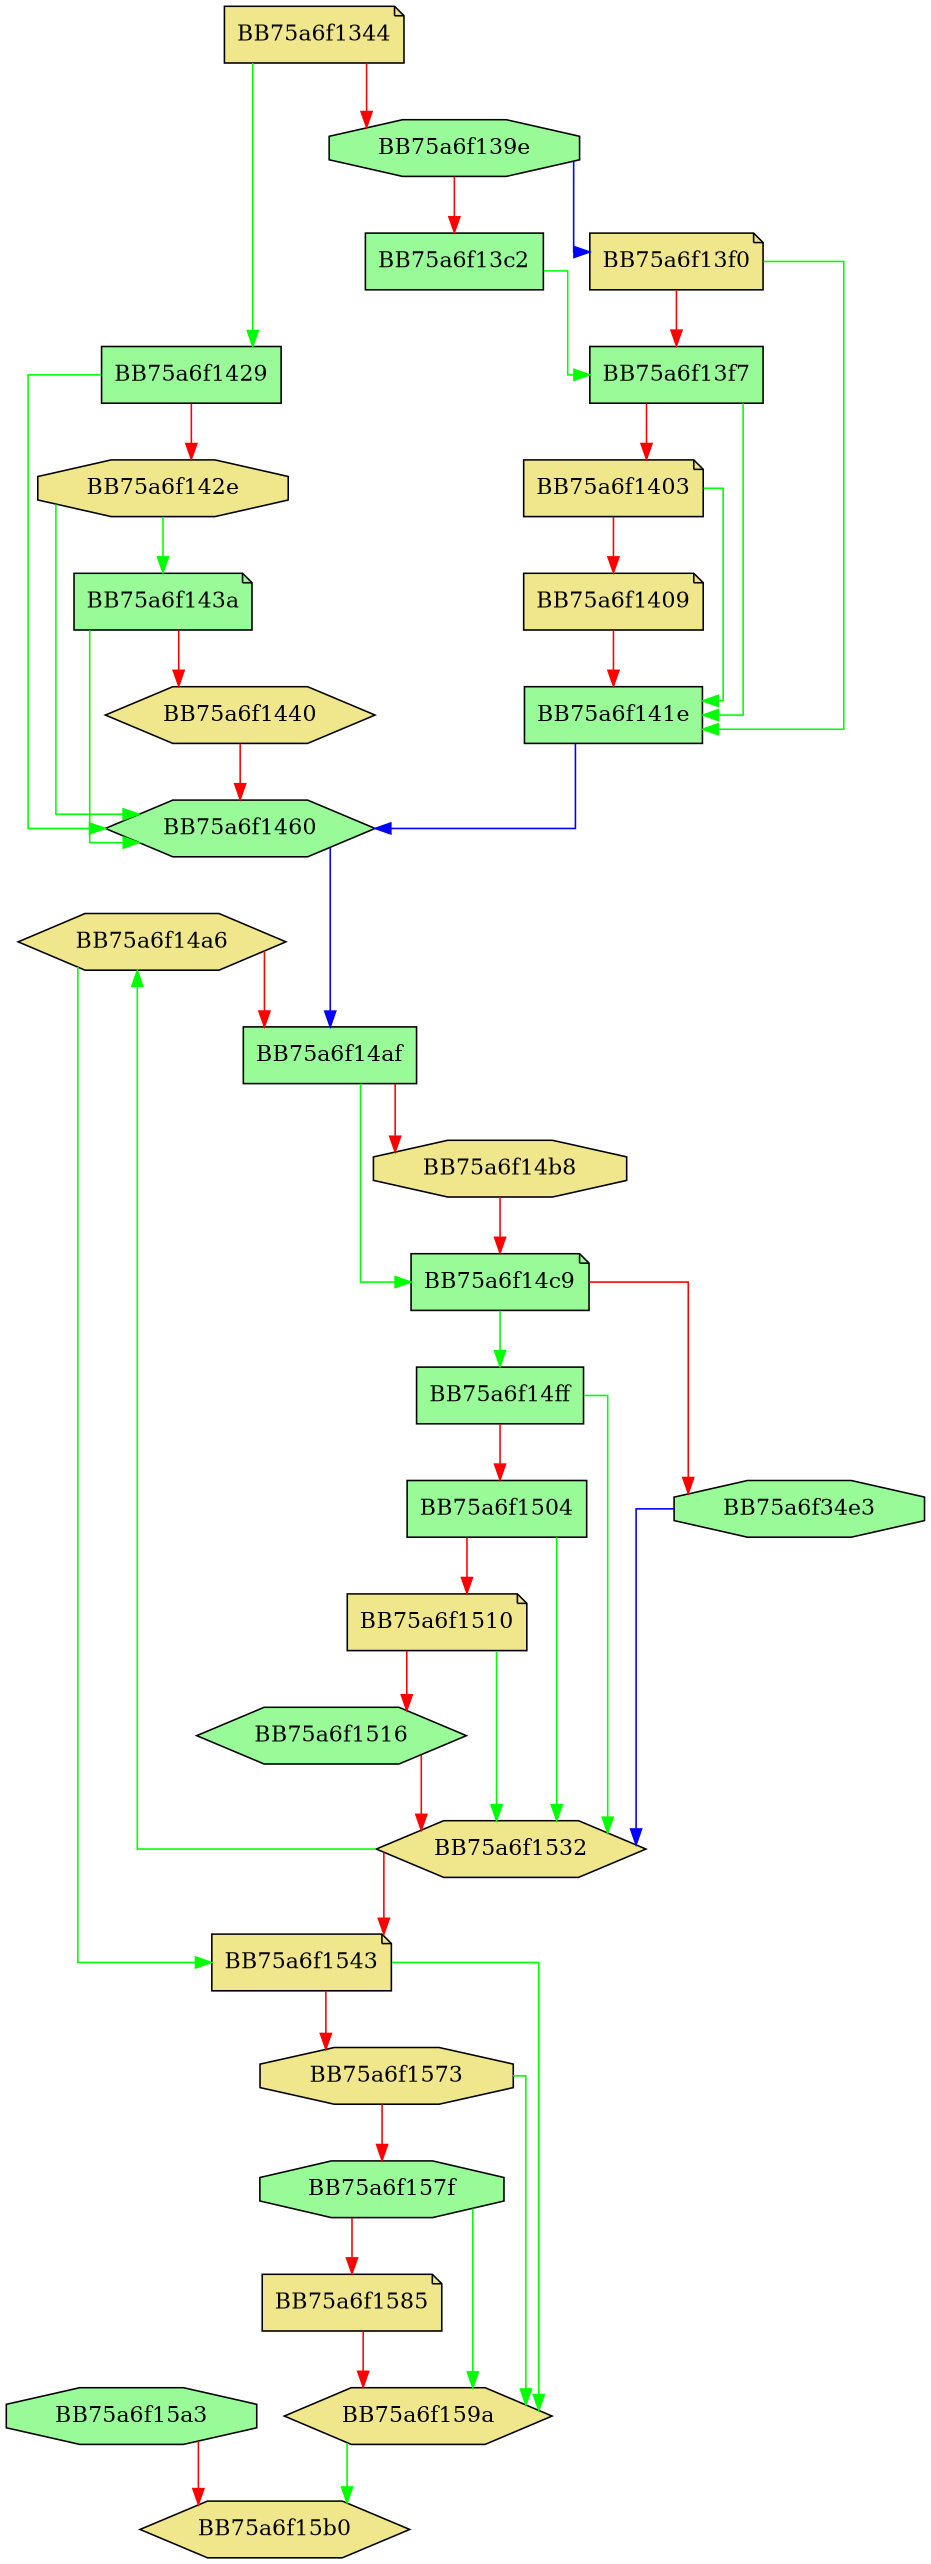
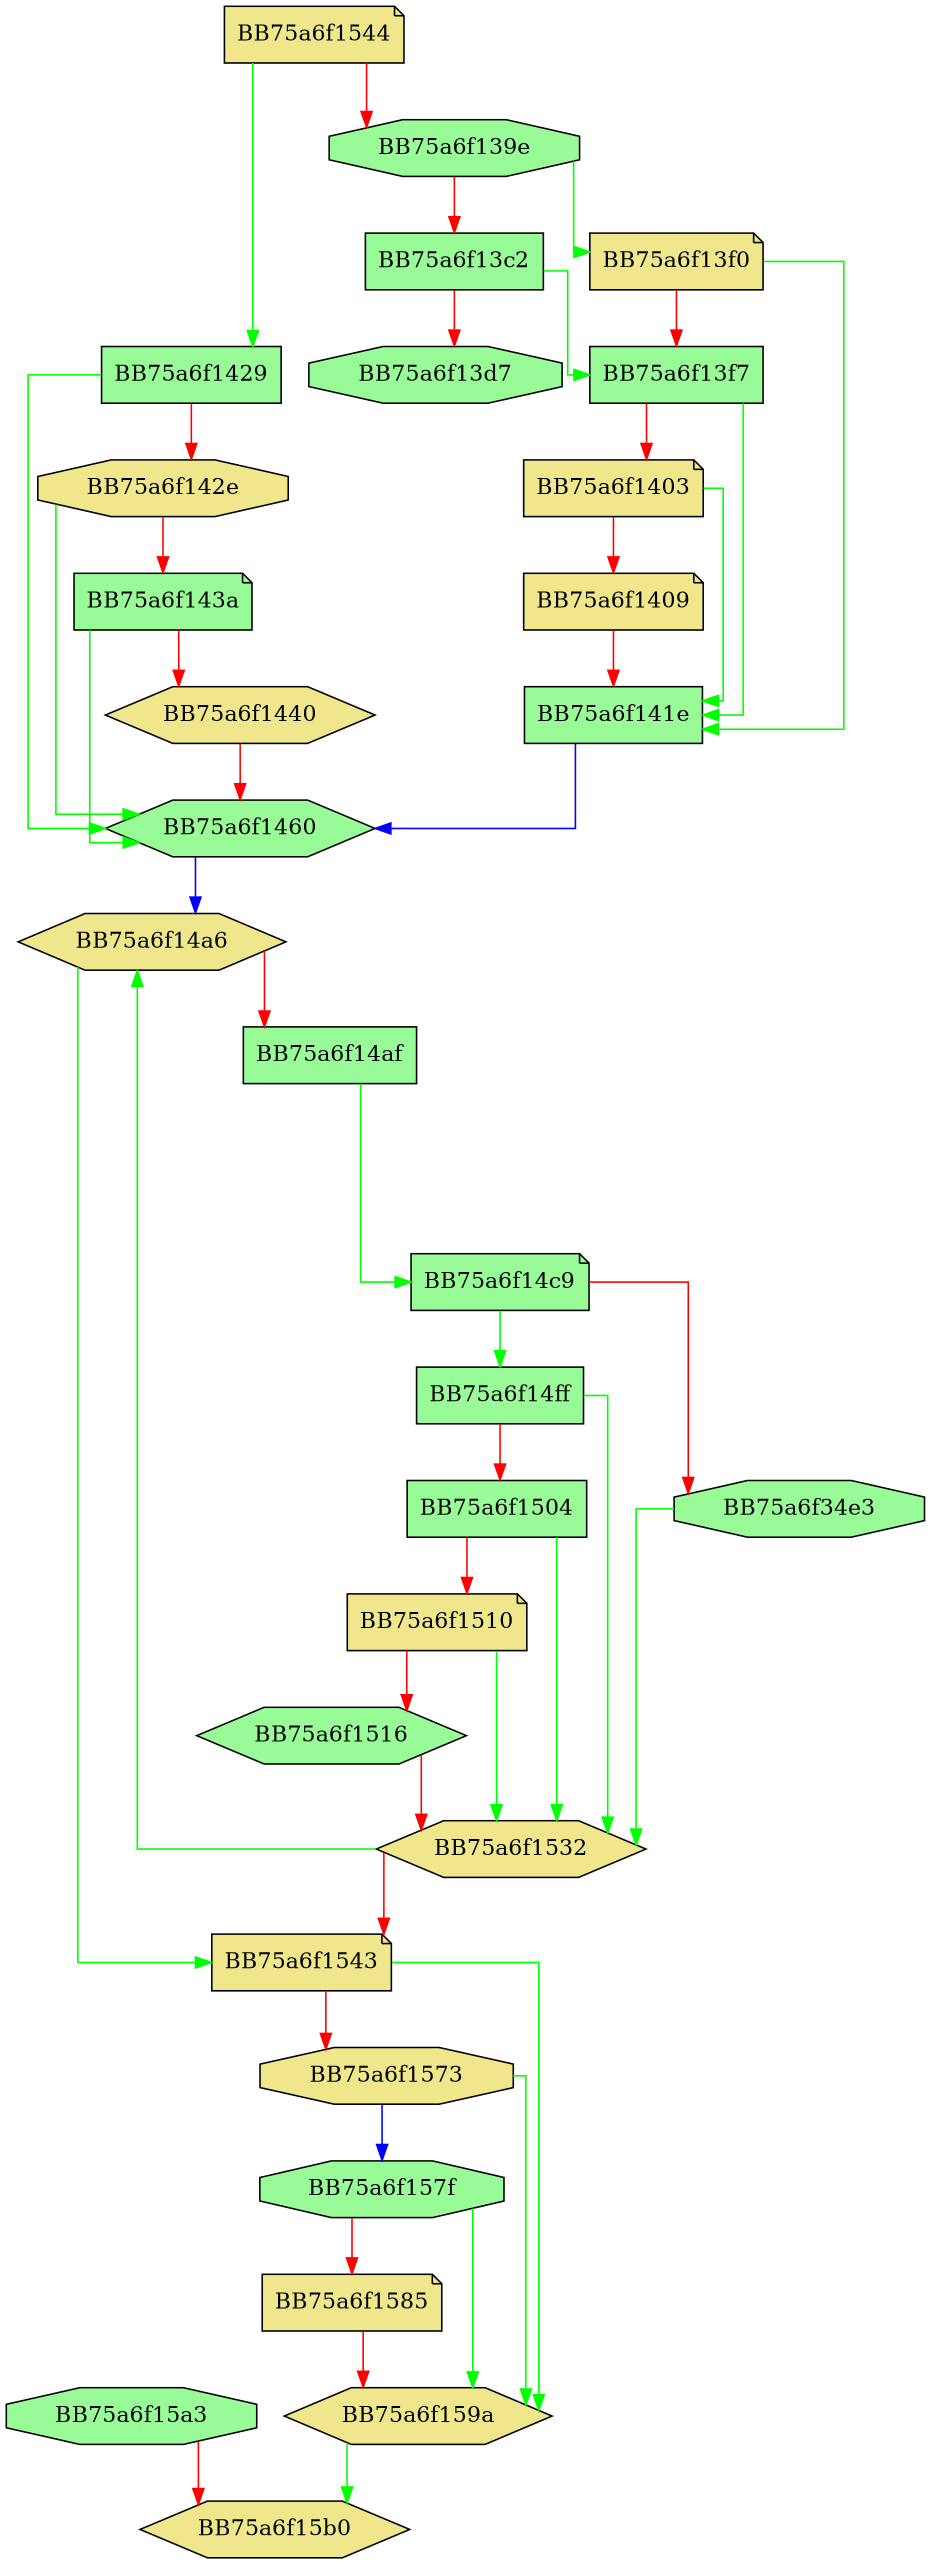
(314, 35) -> (314, 35)
(574, 207) -> (574, 207)
none -> (435, 375)
(163, 537) -> (163, 537)
(330, 929) -> (195, 877)
(500, 1169) -> none
(636, 1650) -> (636, 1650)
(382, 2124) -> (382, 2124)
